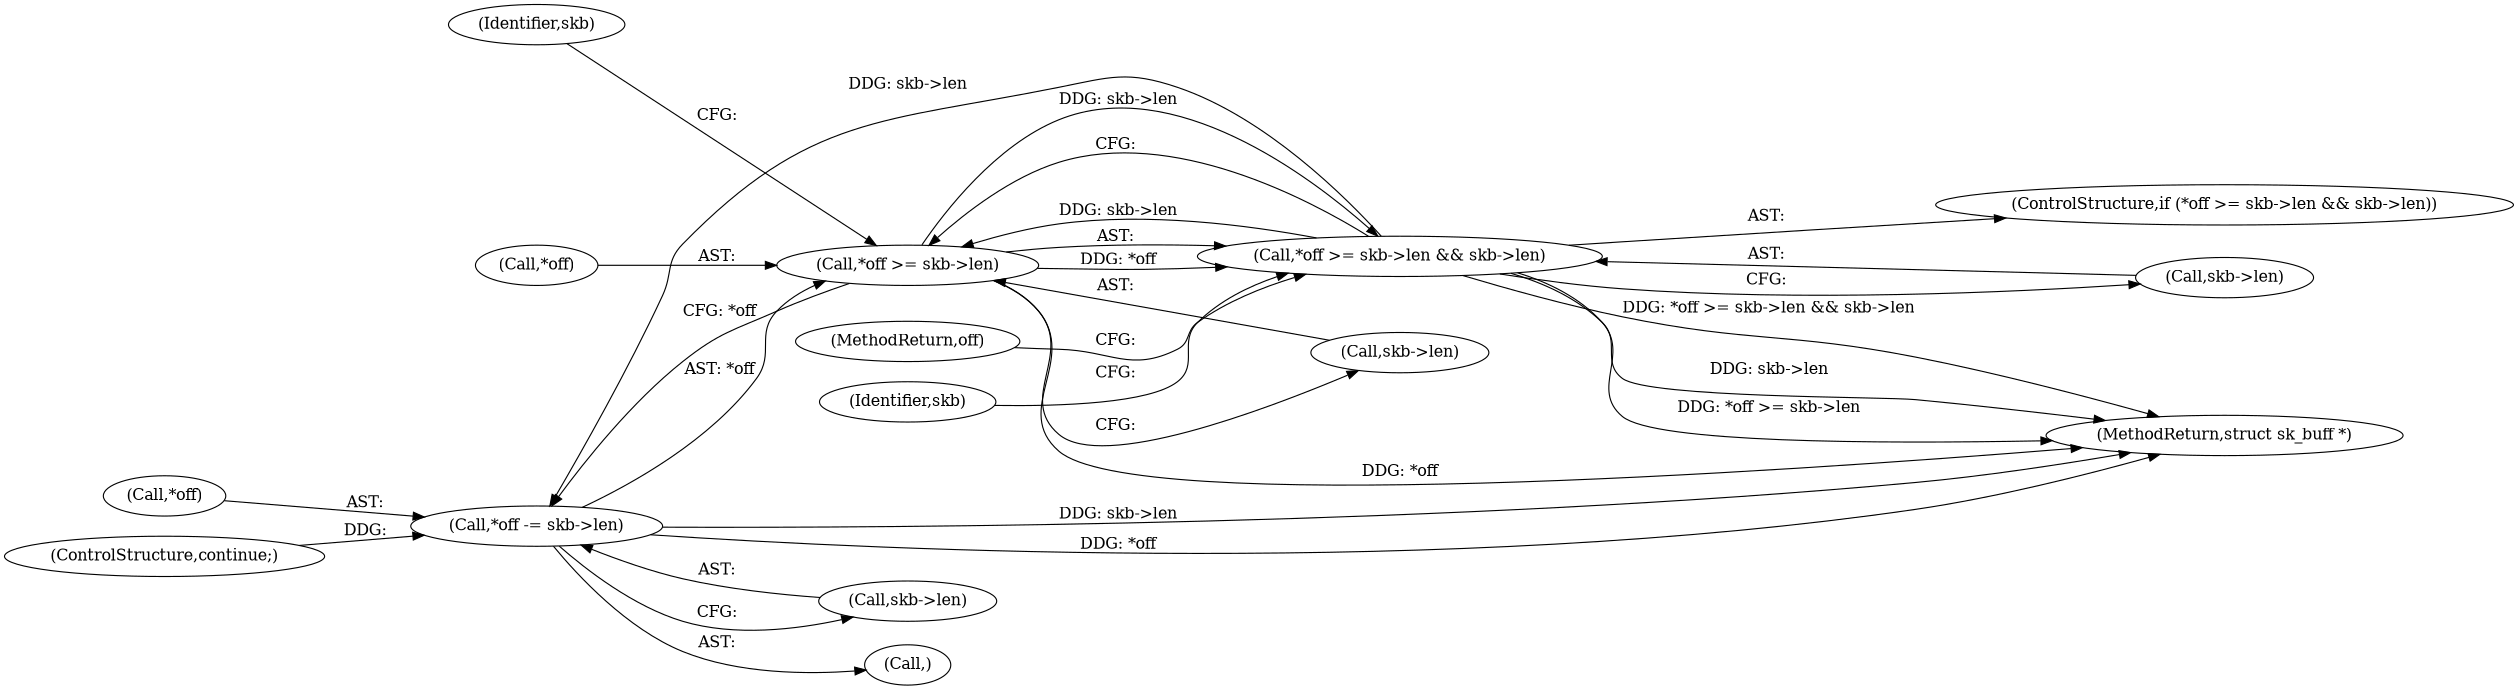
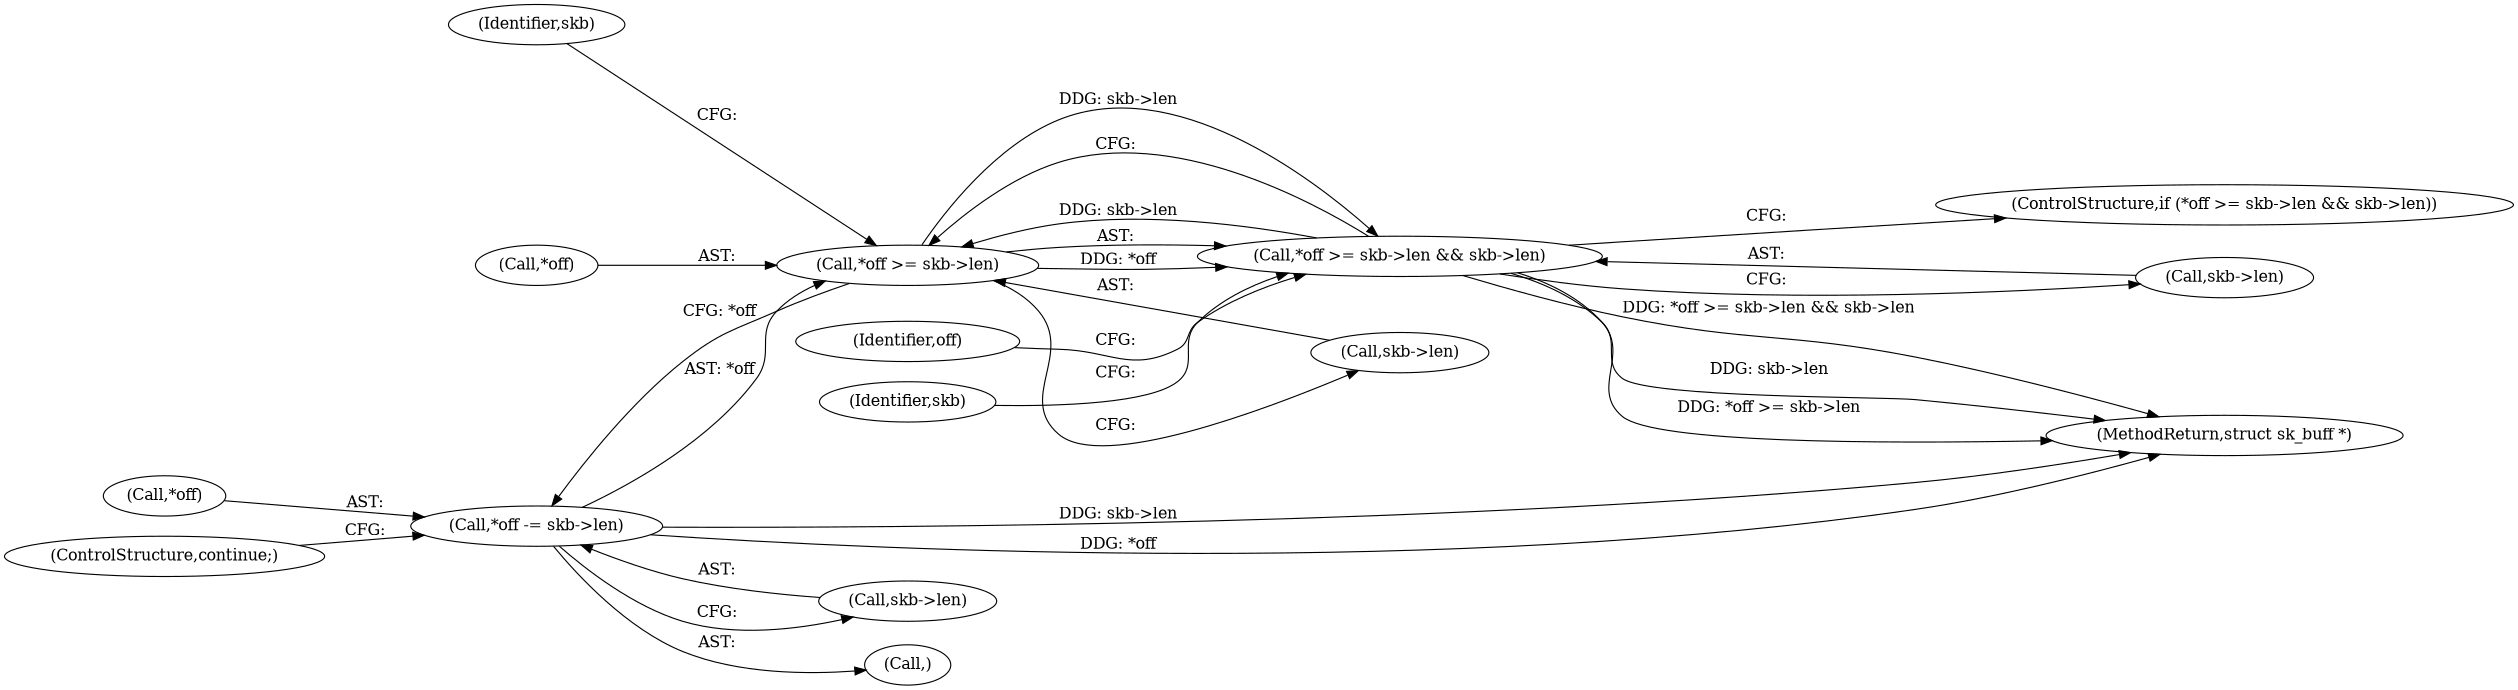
(899, 118) -> none
(1769, 217) -> (1769, 217)
(908, 341) -> (908, 341)
(1461, 483) -> none
(368, 531) -> (368, 531)
